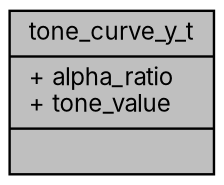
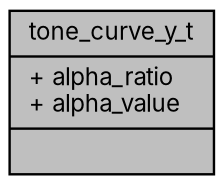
(101, 105) -> (106, 105)
